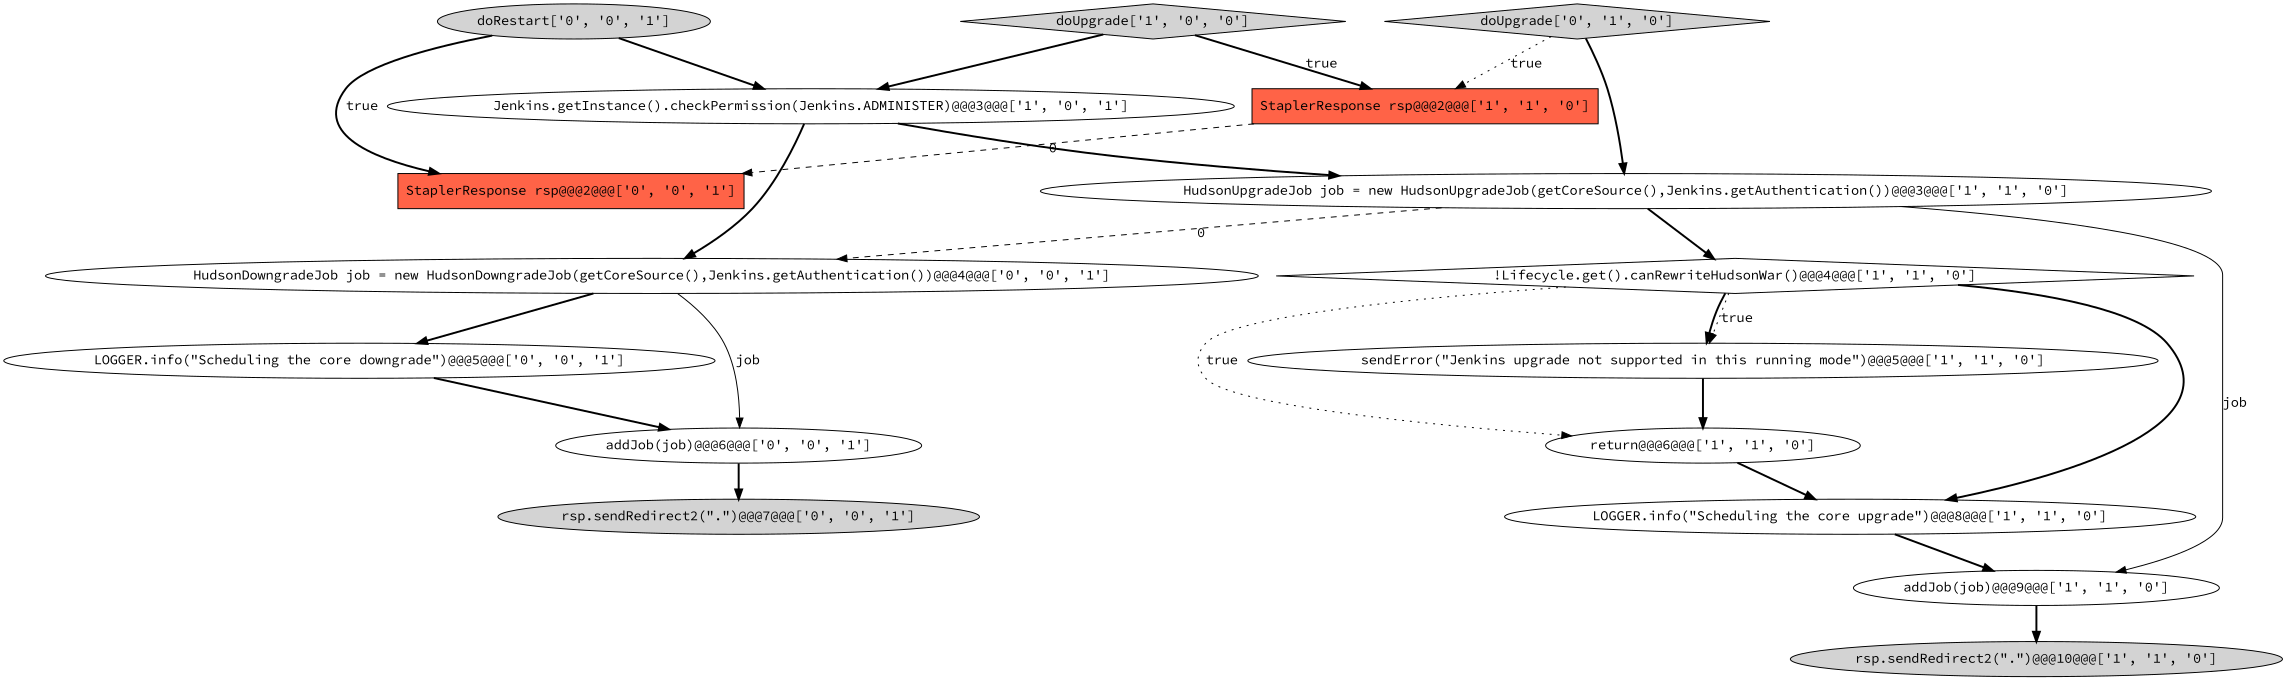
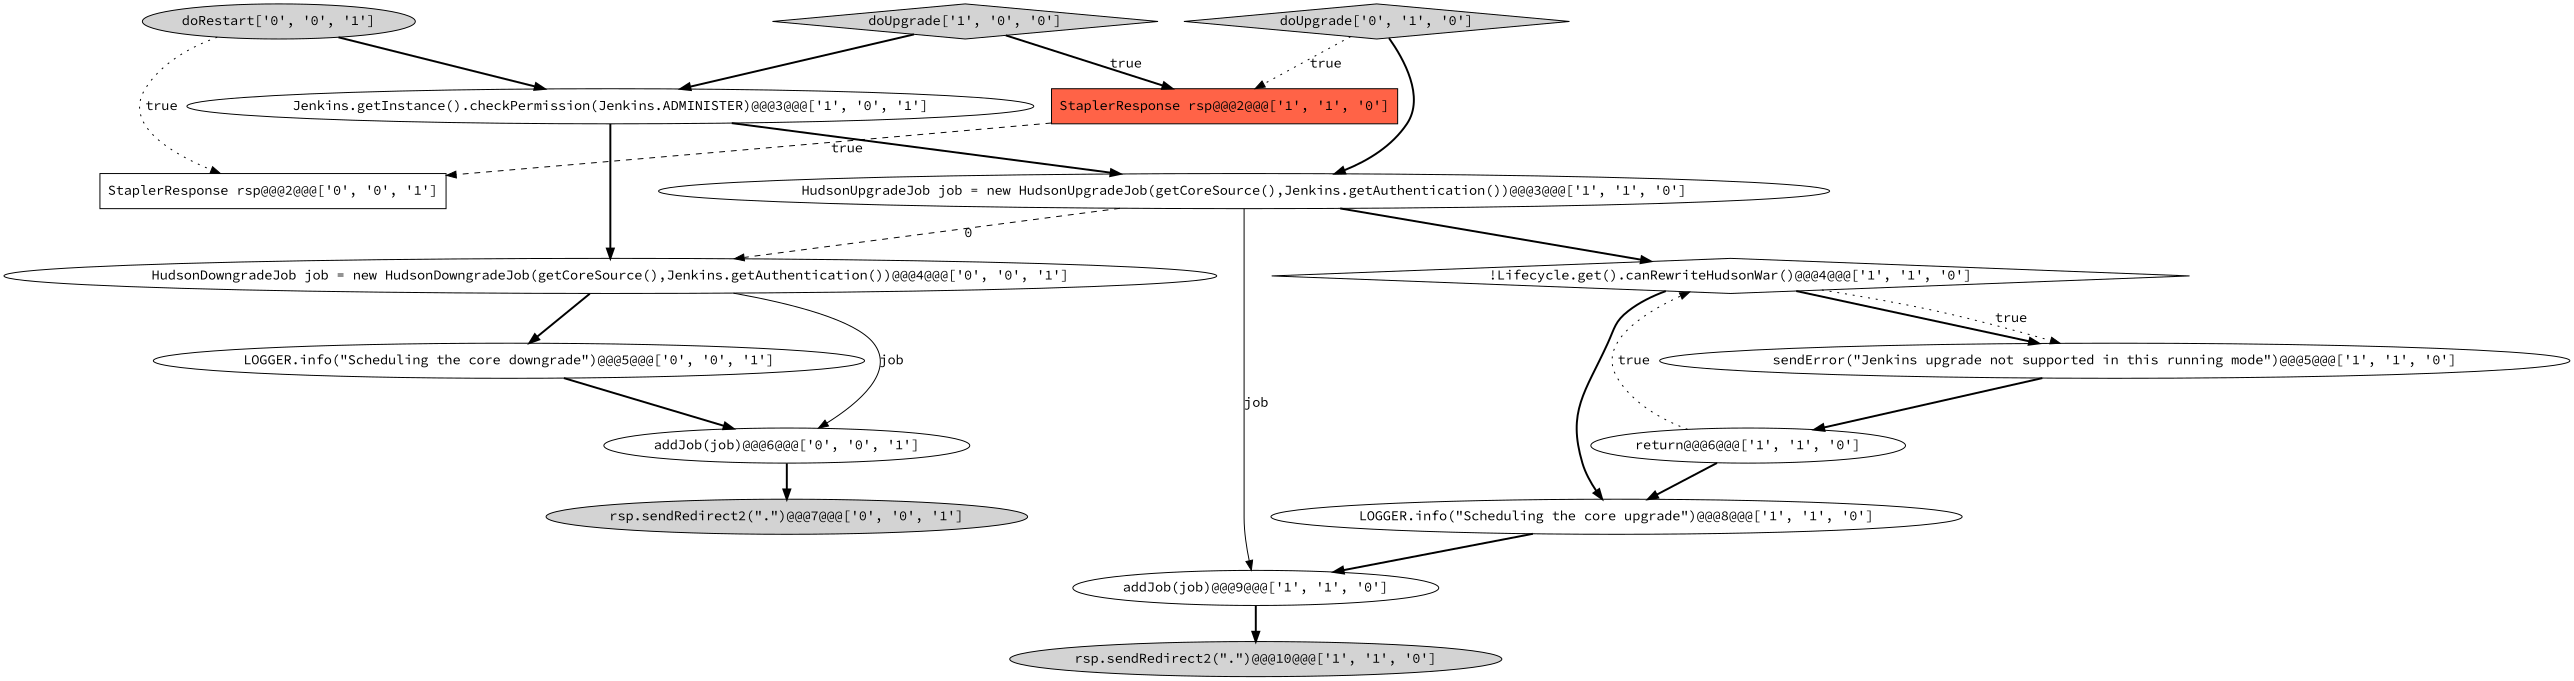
(351, 84) -> (140, 102)
(1053, 149) -> (847, 149)
(571, 191) -> (273, 191)
(1198, 359) -> (1613, 365)
